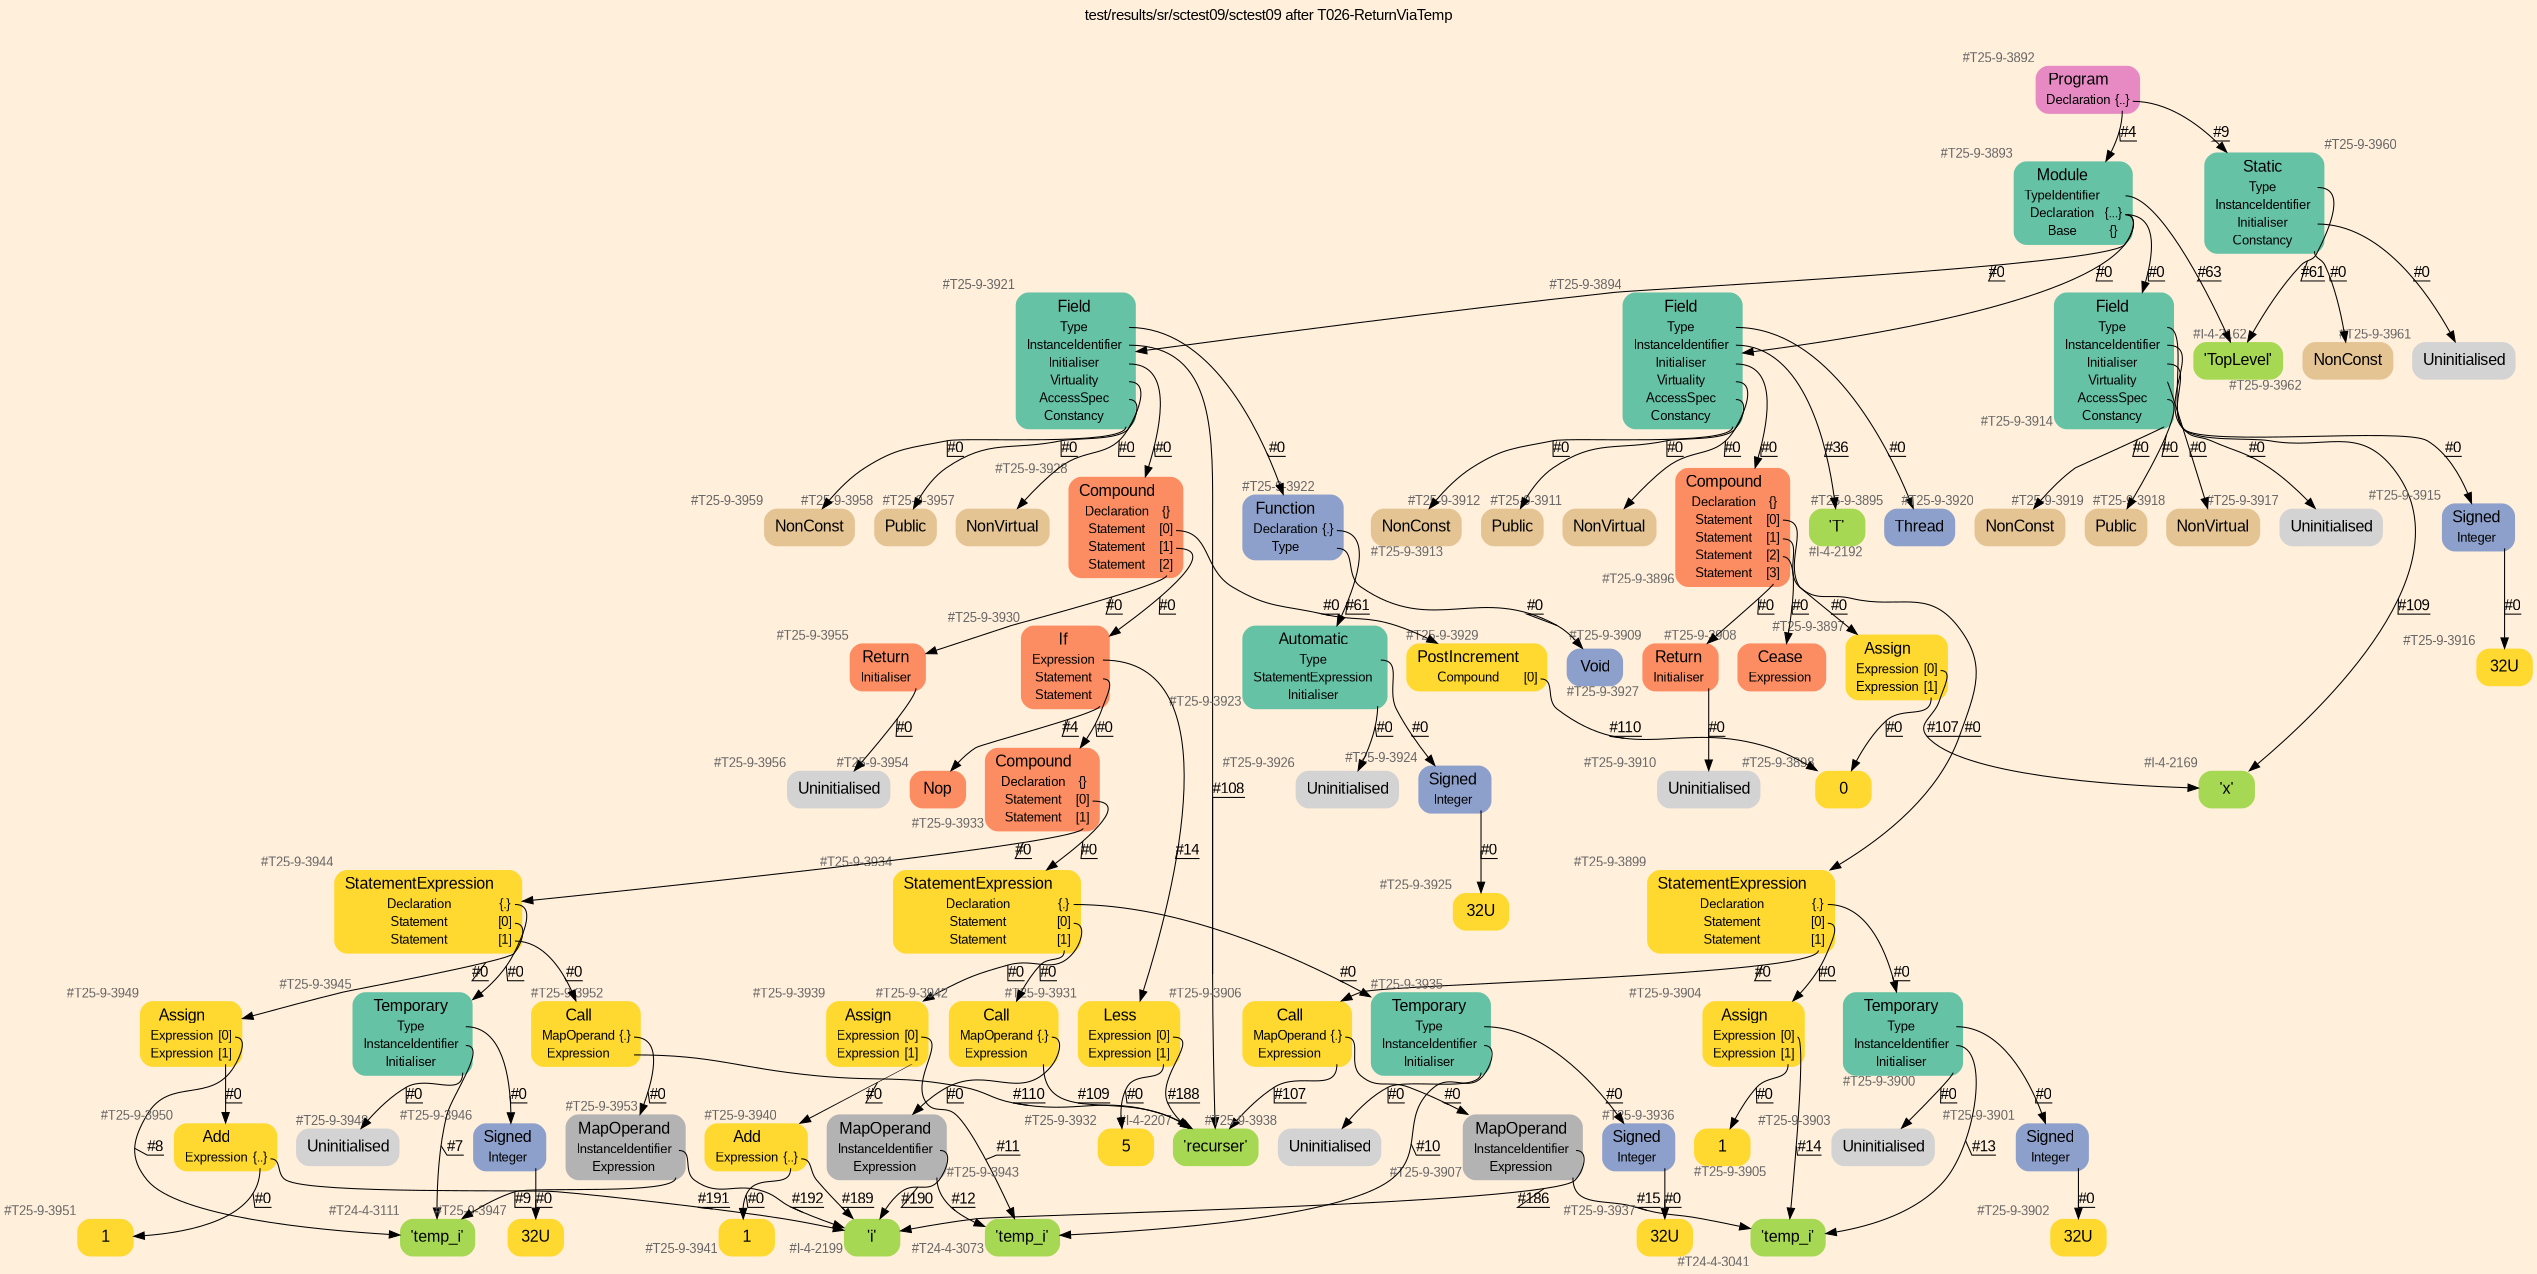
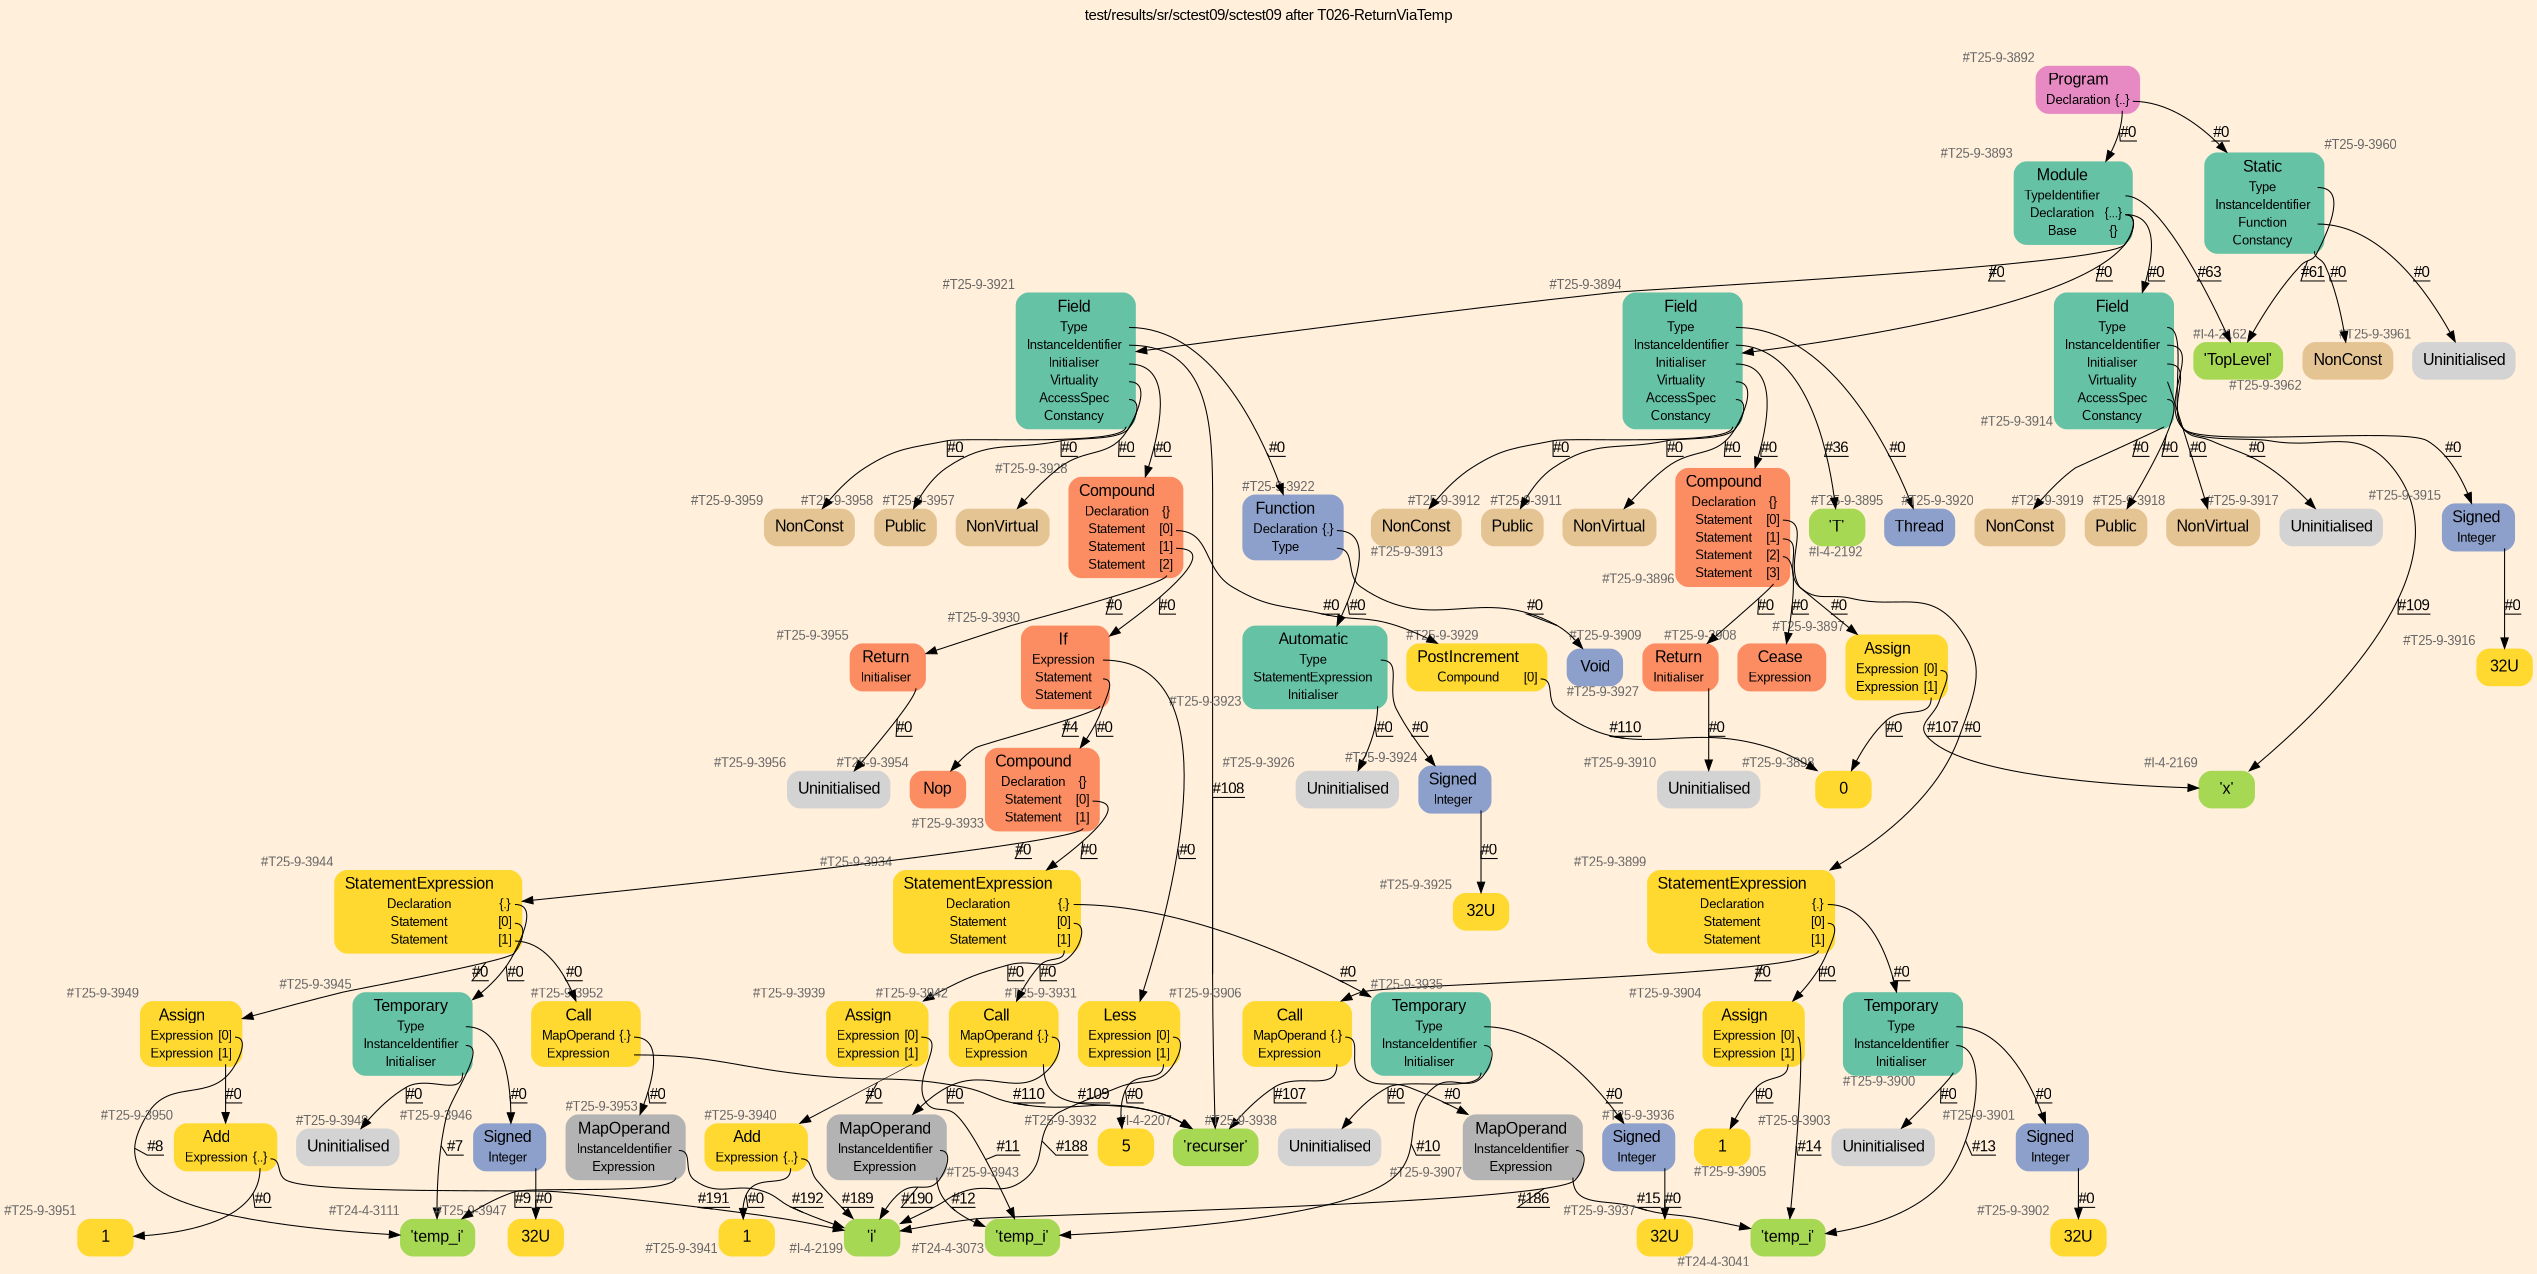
(2129, 133) -> (2129, 133)
(2222, 133) -> (2222, 133)
(2263, 223) -> (2263, 223)
(1358, 606) -> (1358, 606)
(1188, 851) -> (1188, 851)
(1169, 1077) -> (1046, 1128)
